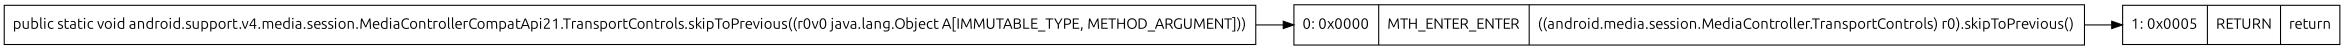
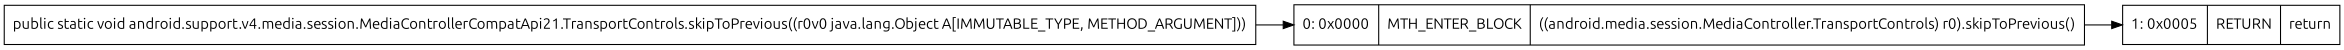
(1454, 24) -> (1454, 24)
